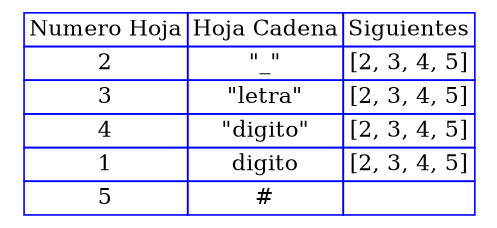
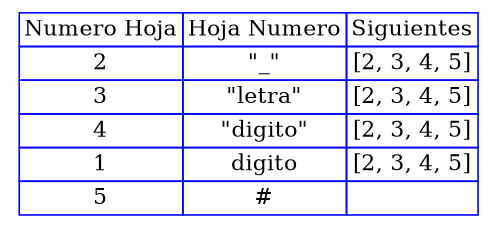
(265, 29) -> (265, 29)
